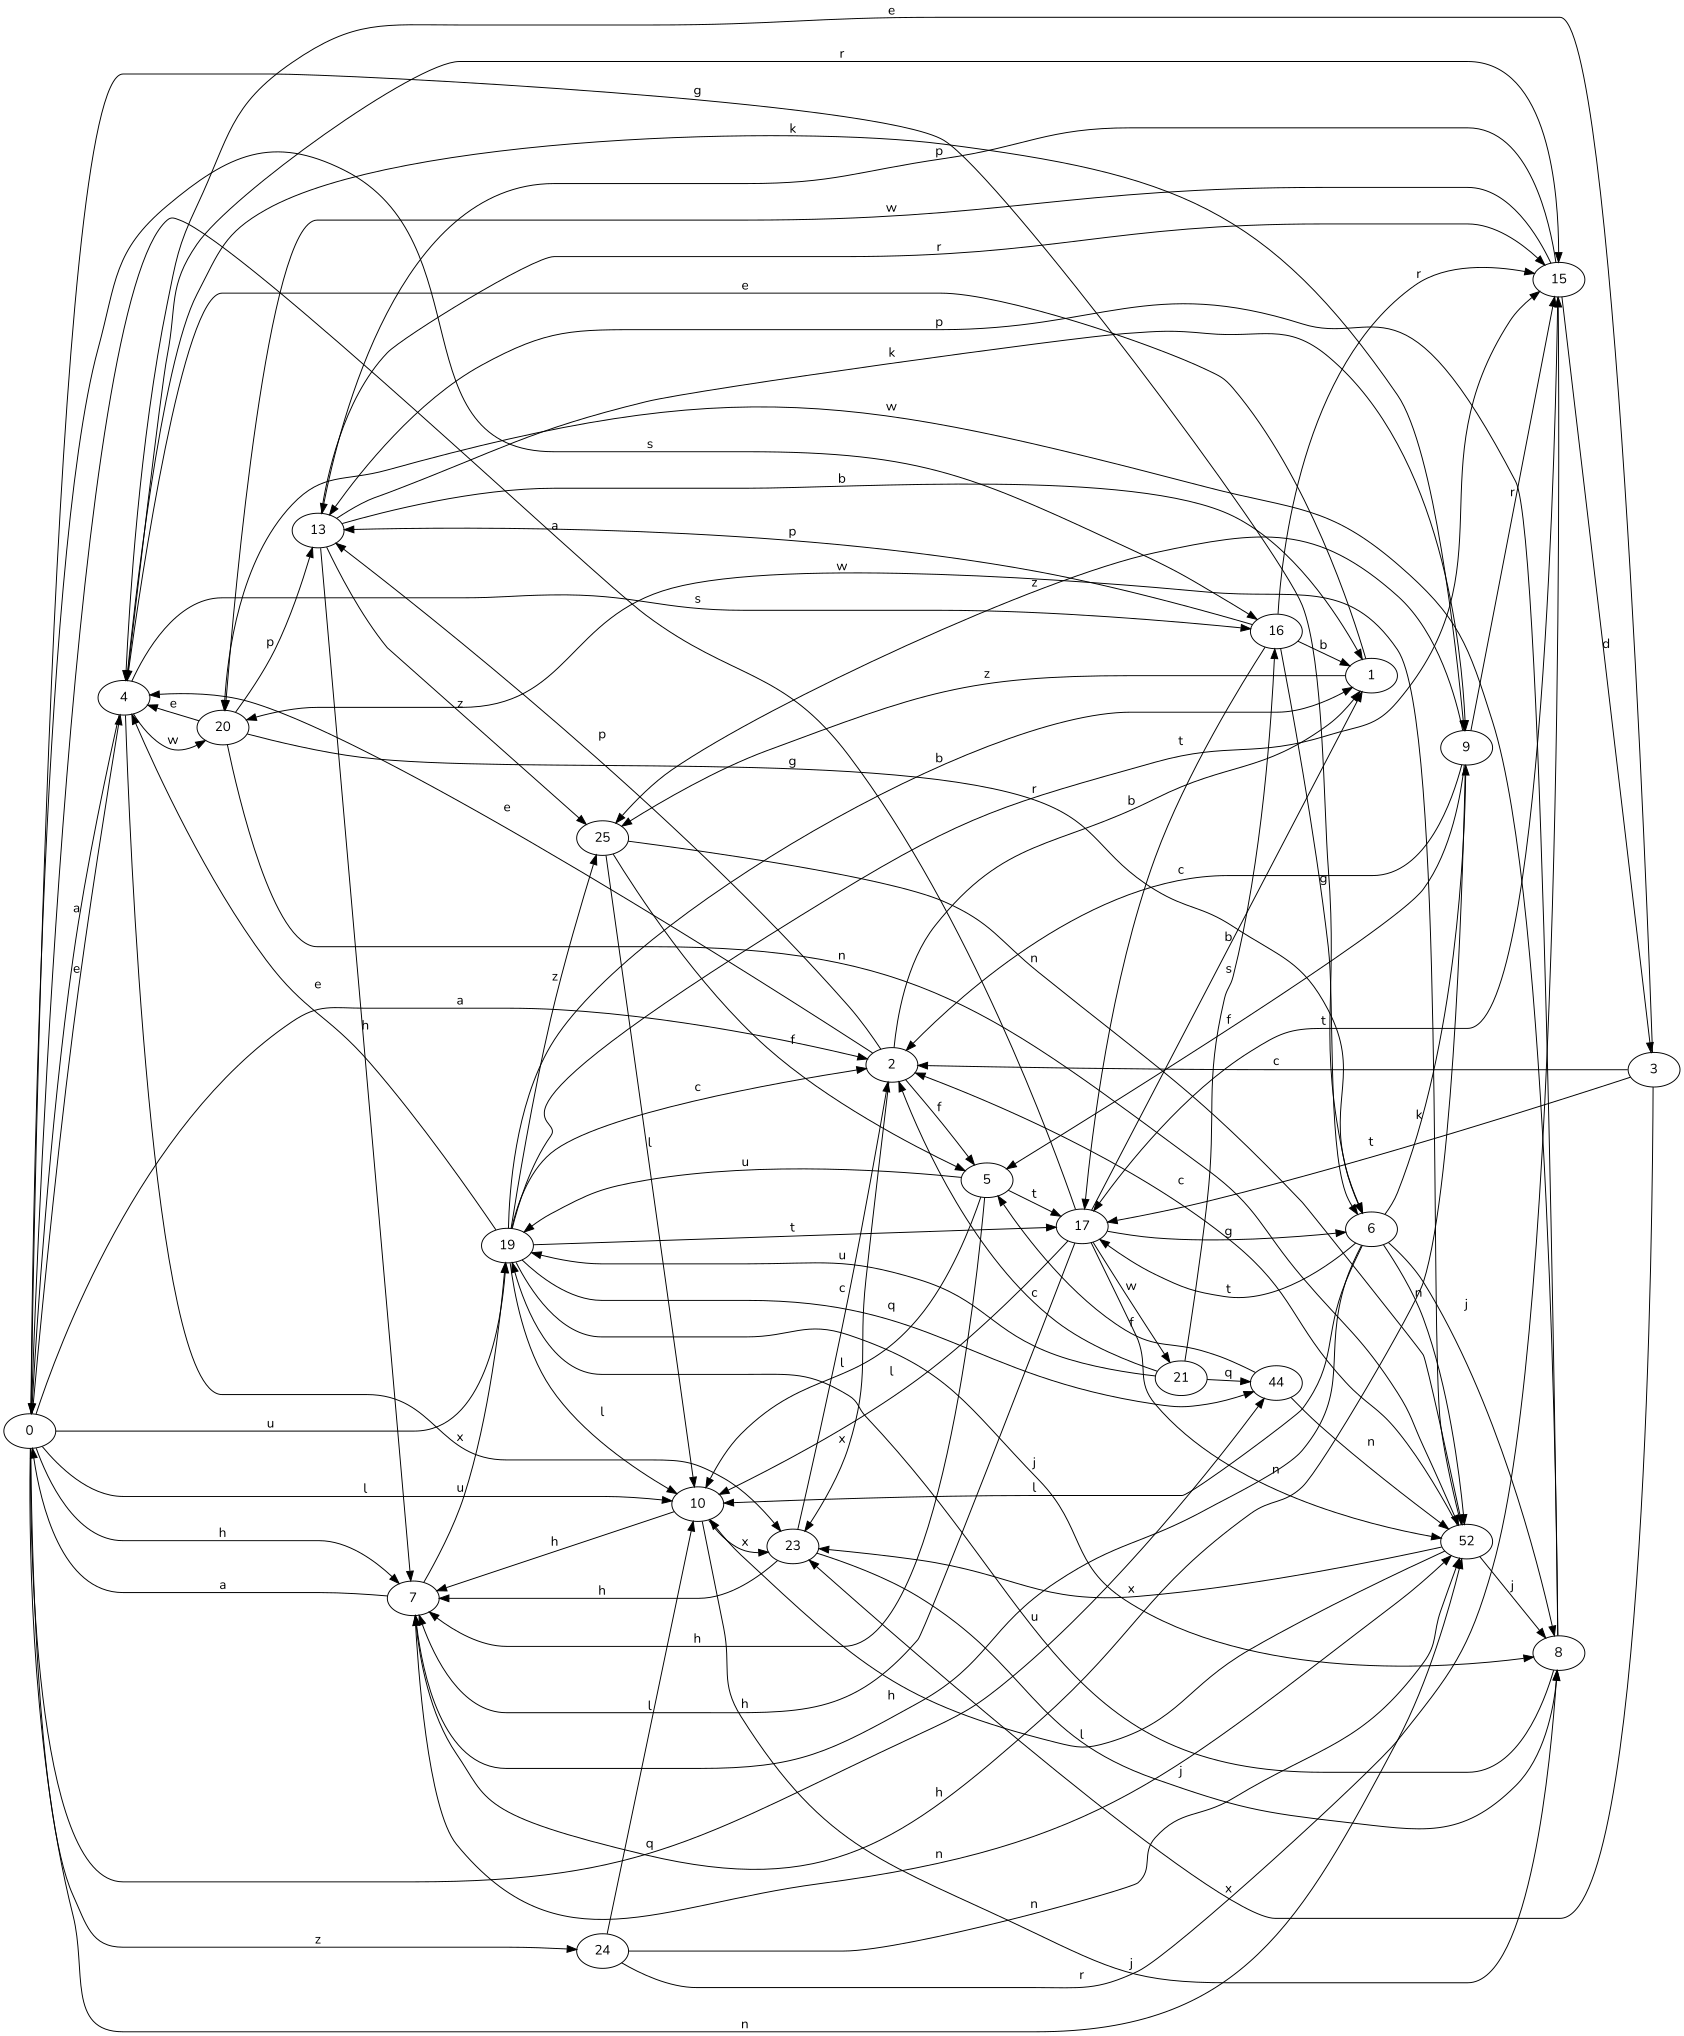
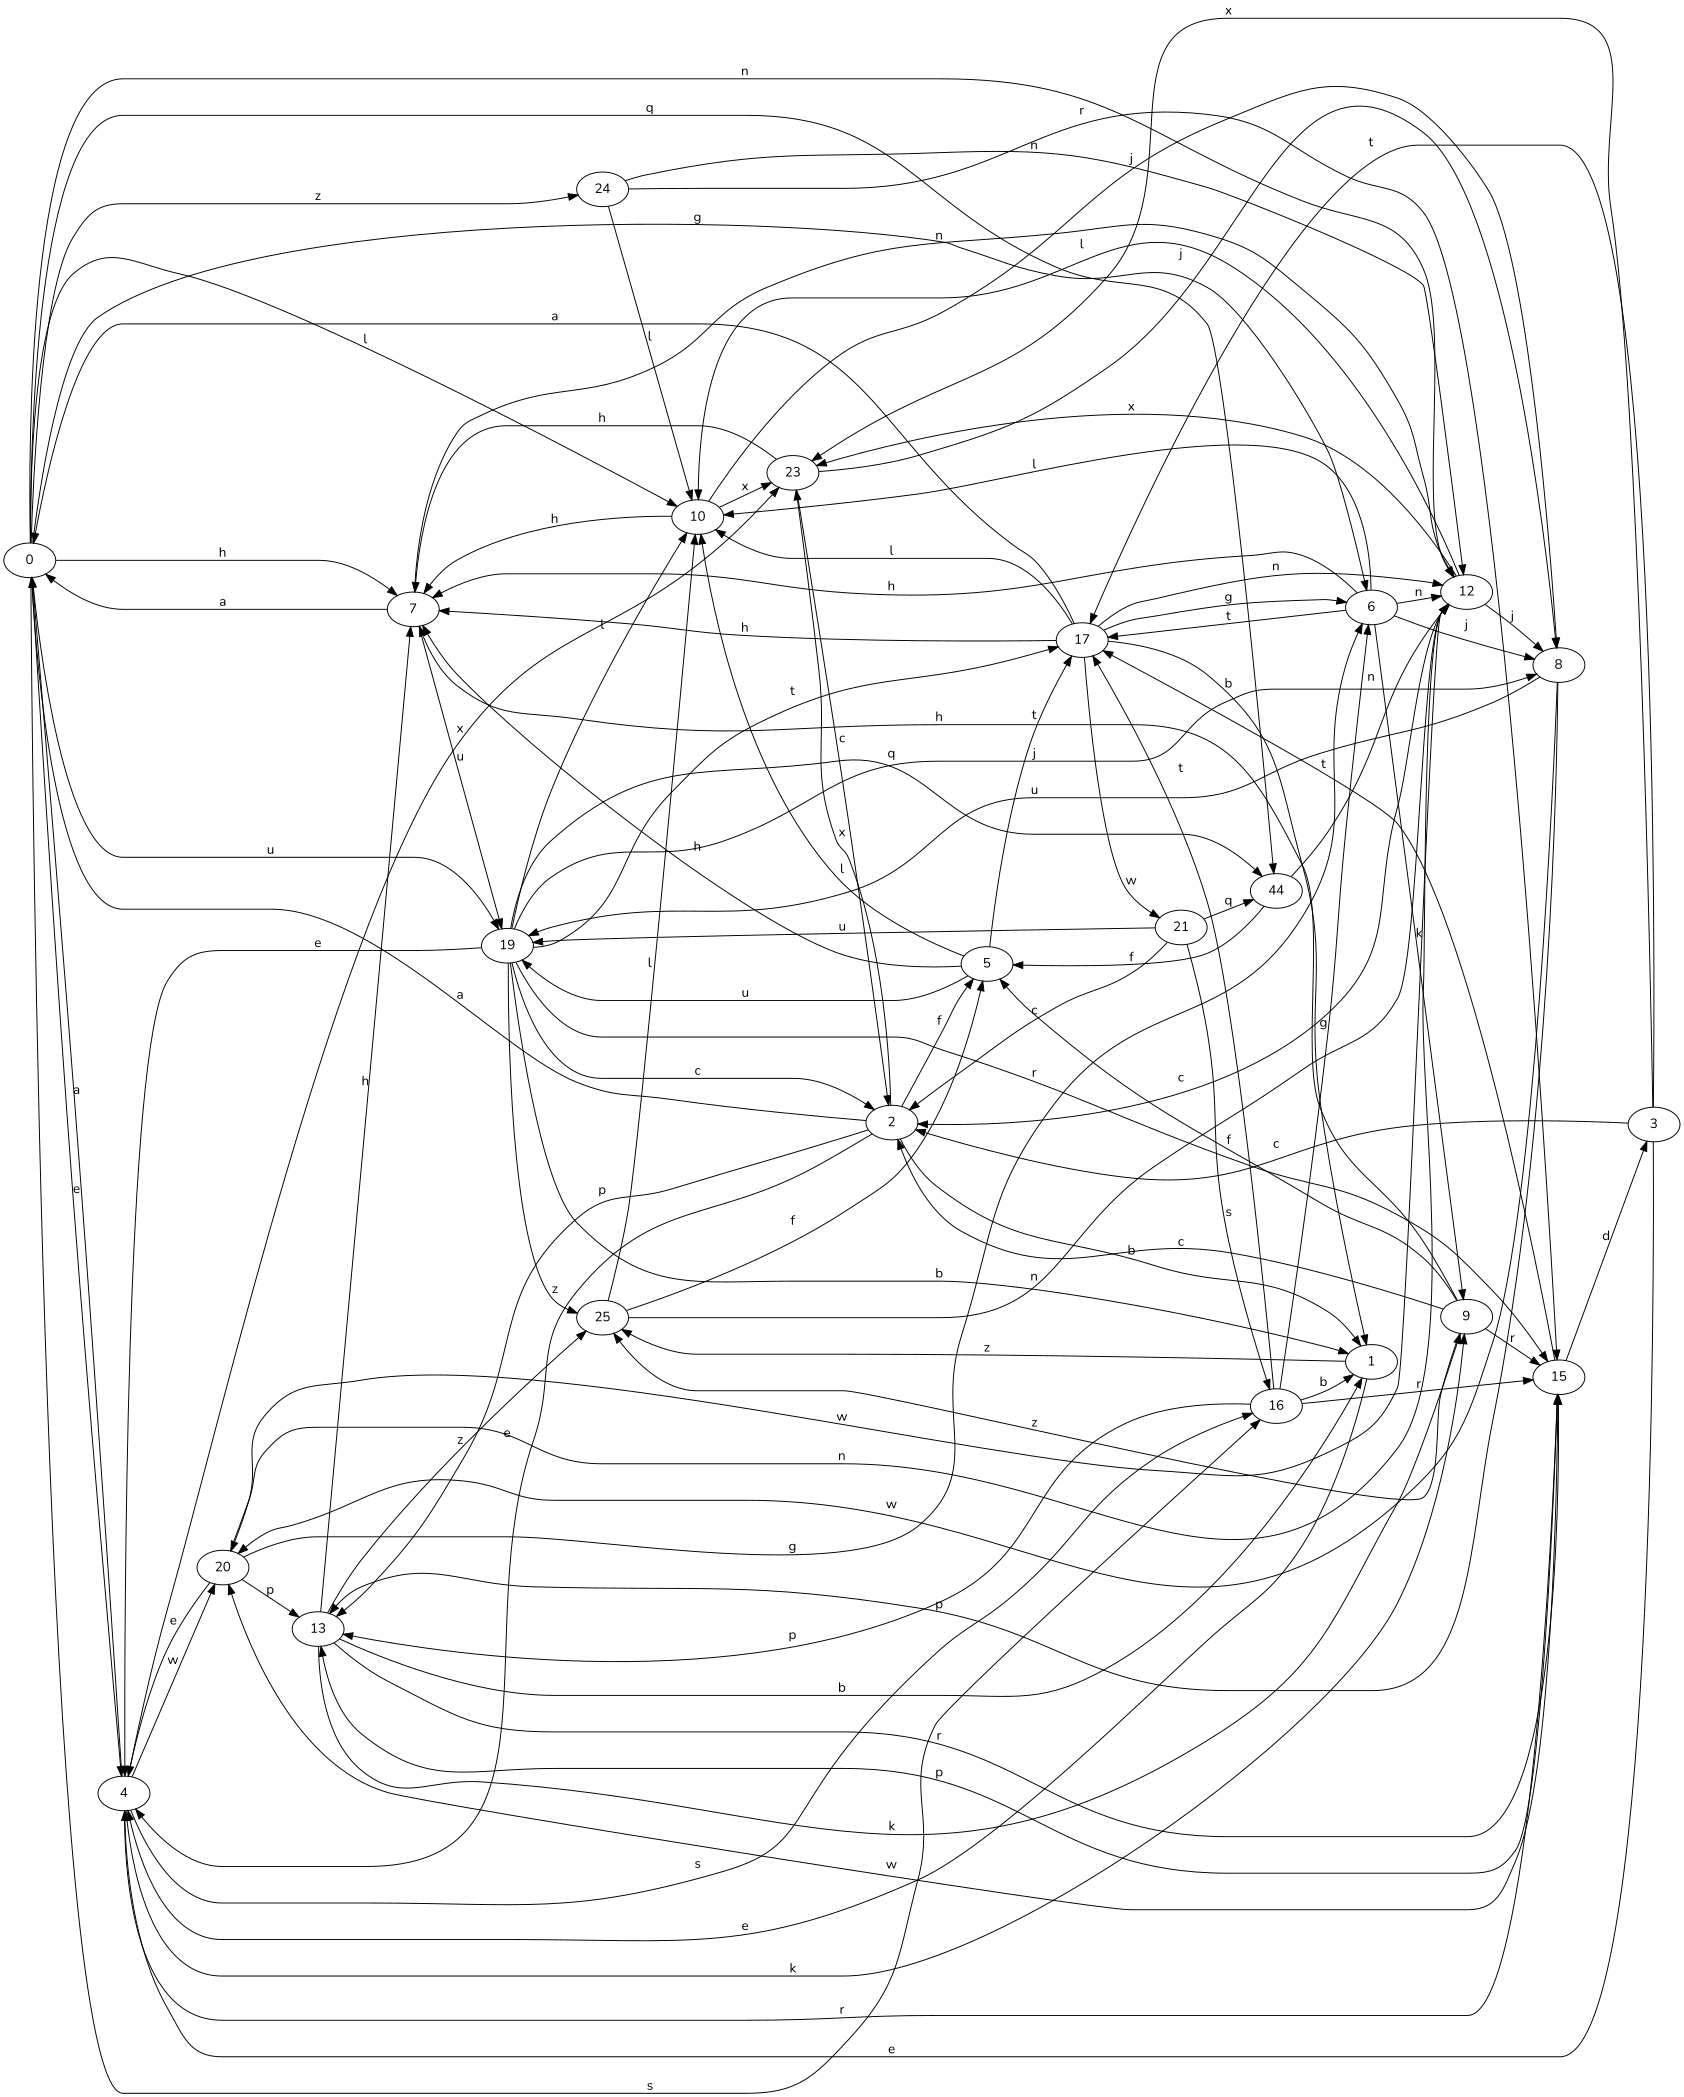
(338, 1008) -> (344, 929)
(1467, 1542) -> (1467, 592)
